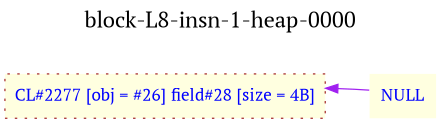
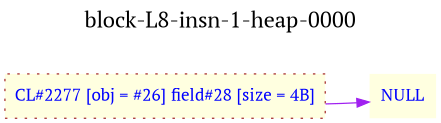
(354, 89) -> (341, 103)
